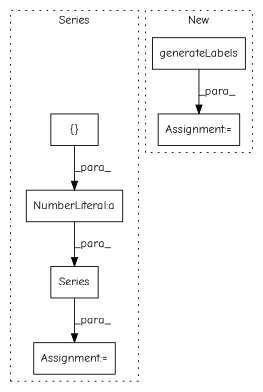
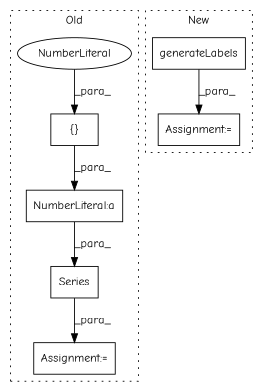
(74, 21) -> (74, 21)
none -> (74, 53)
